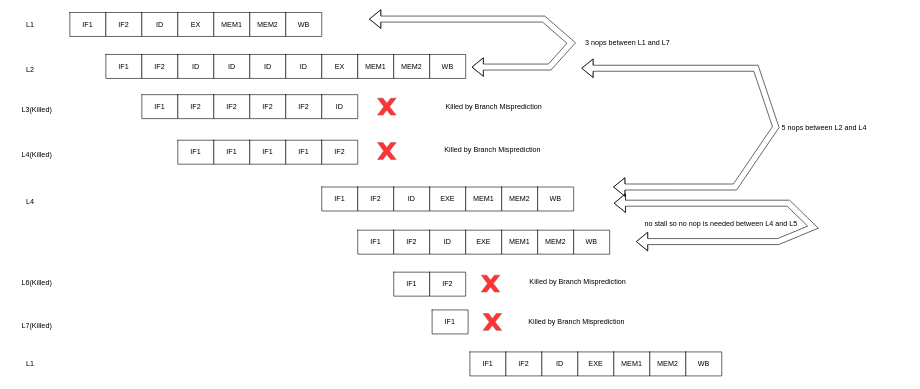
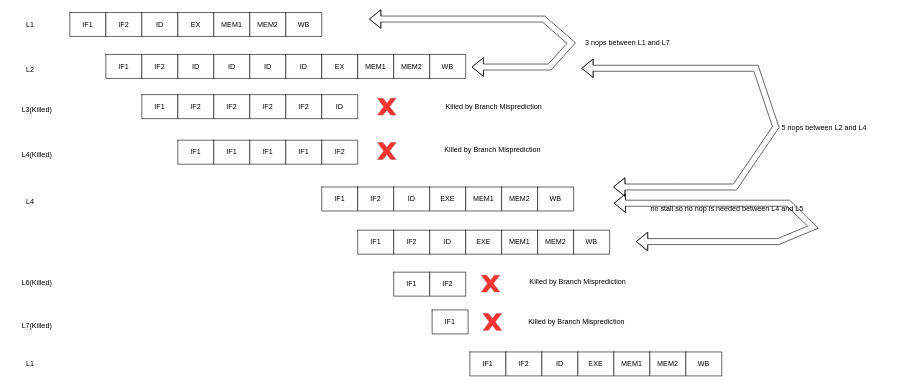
(722, 224) -> (728, 209)
